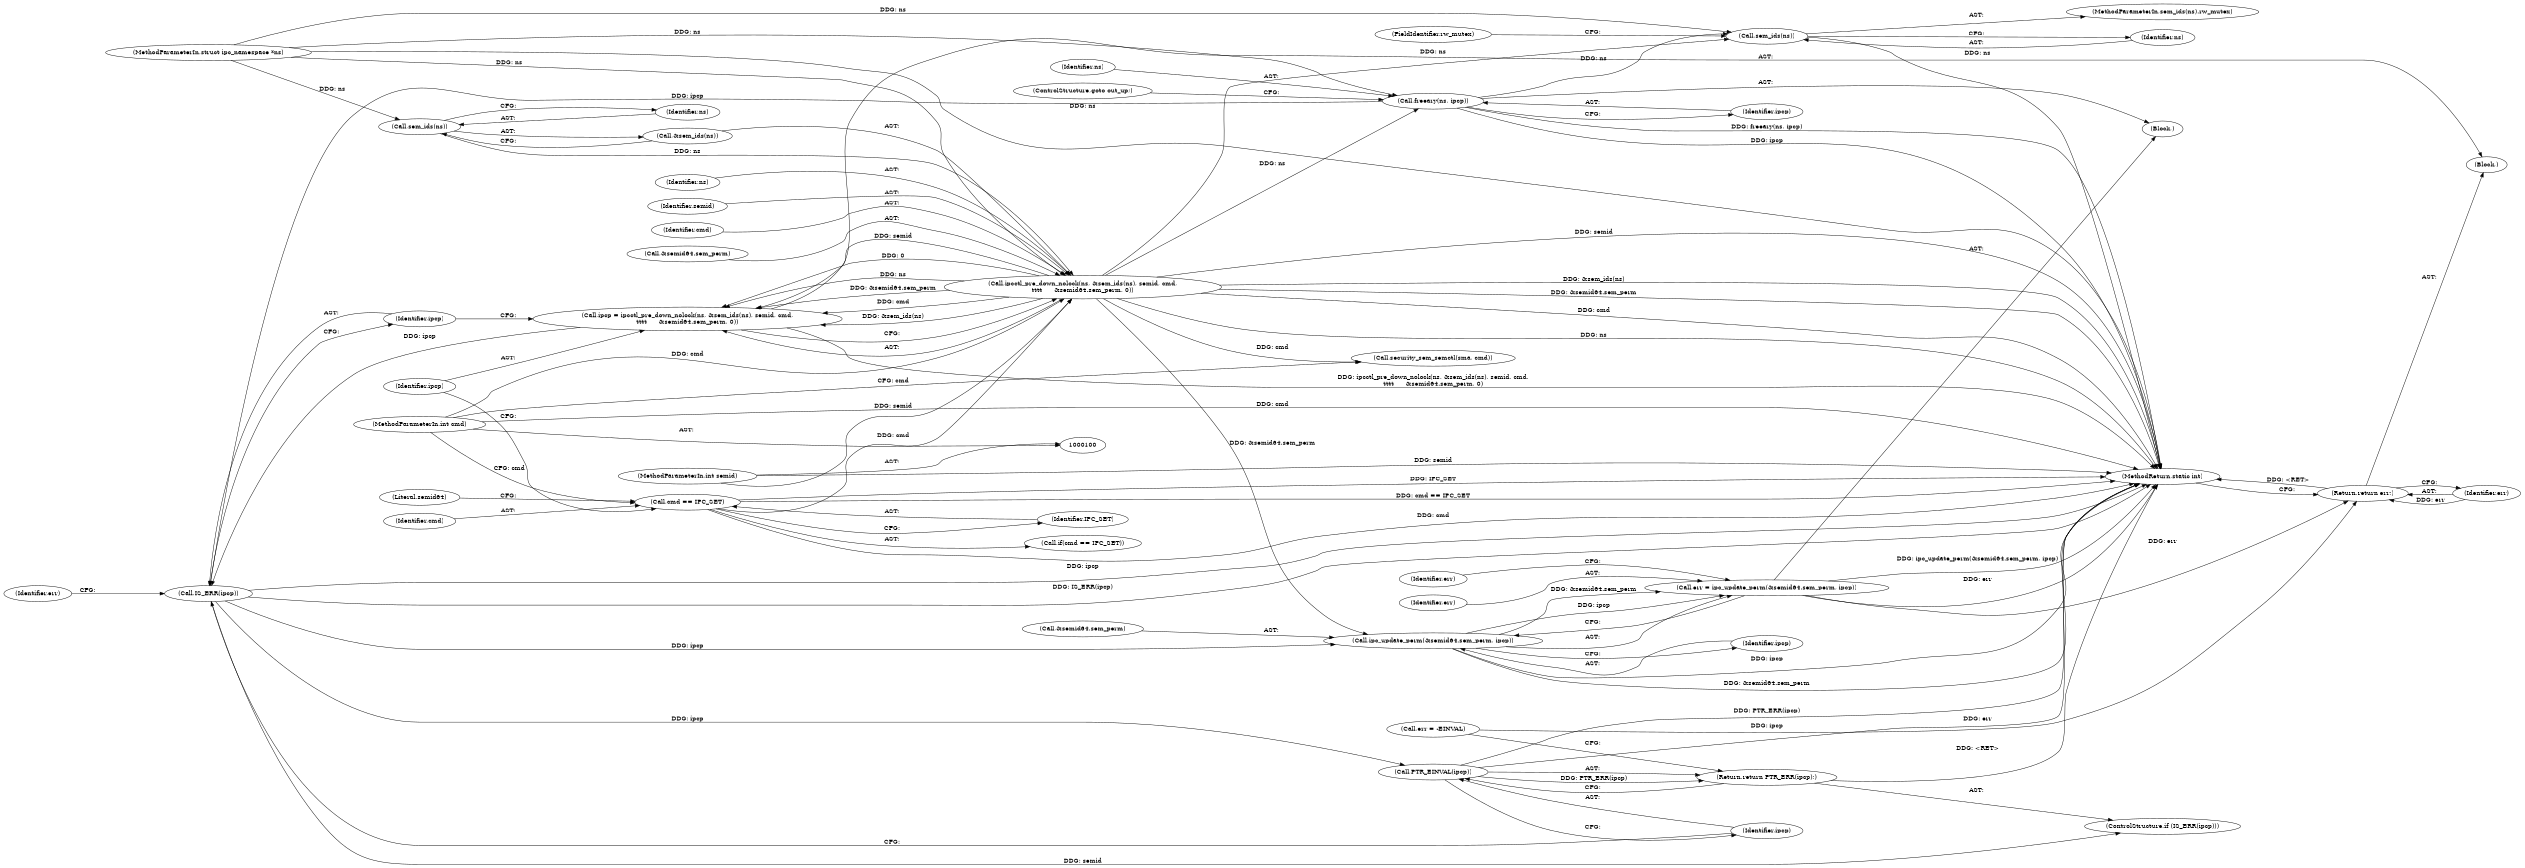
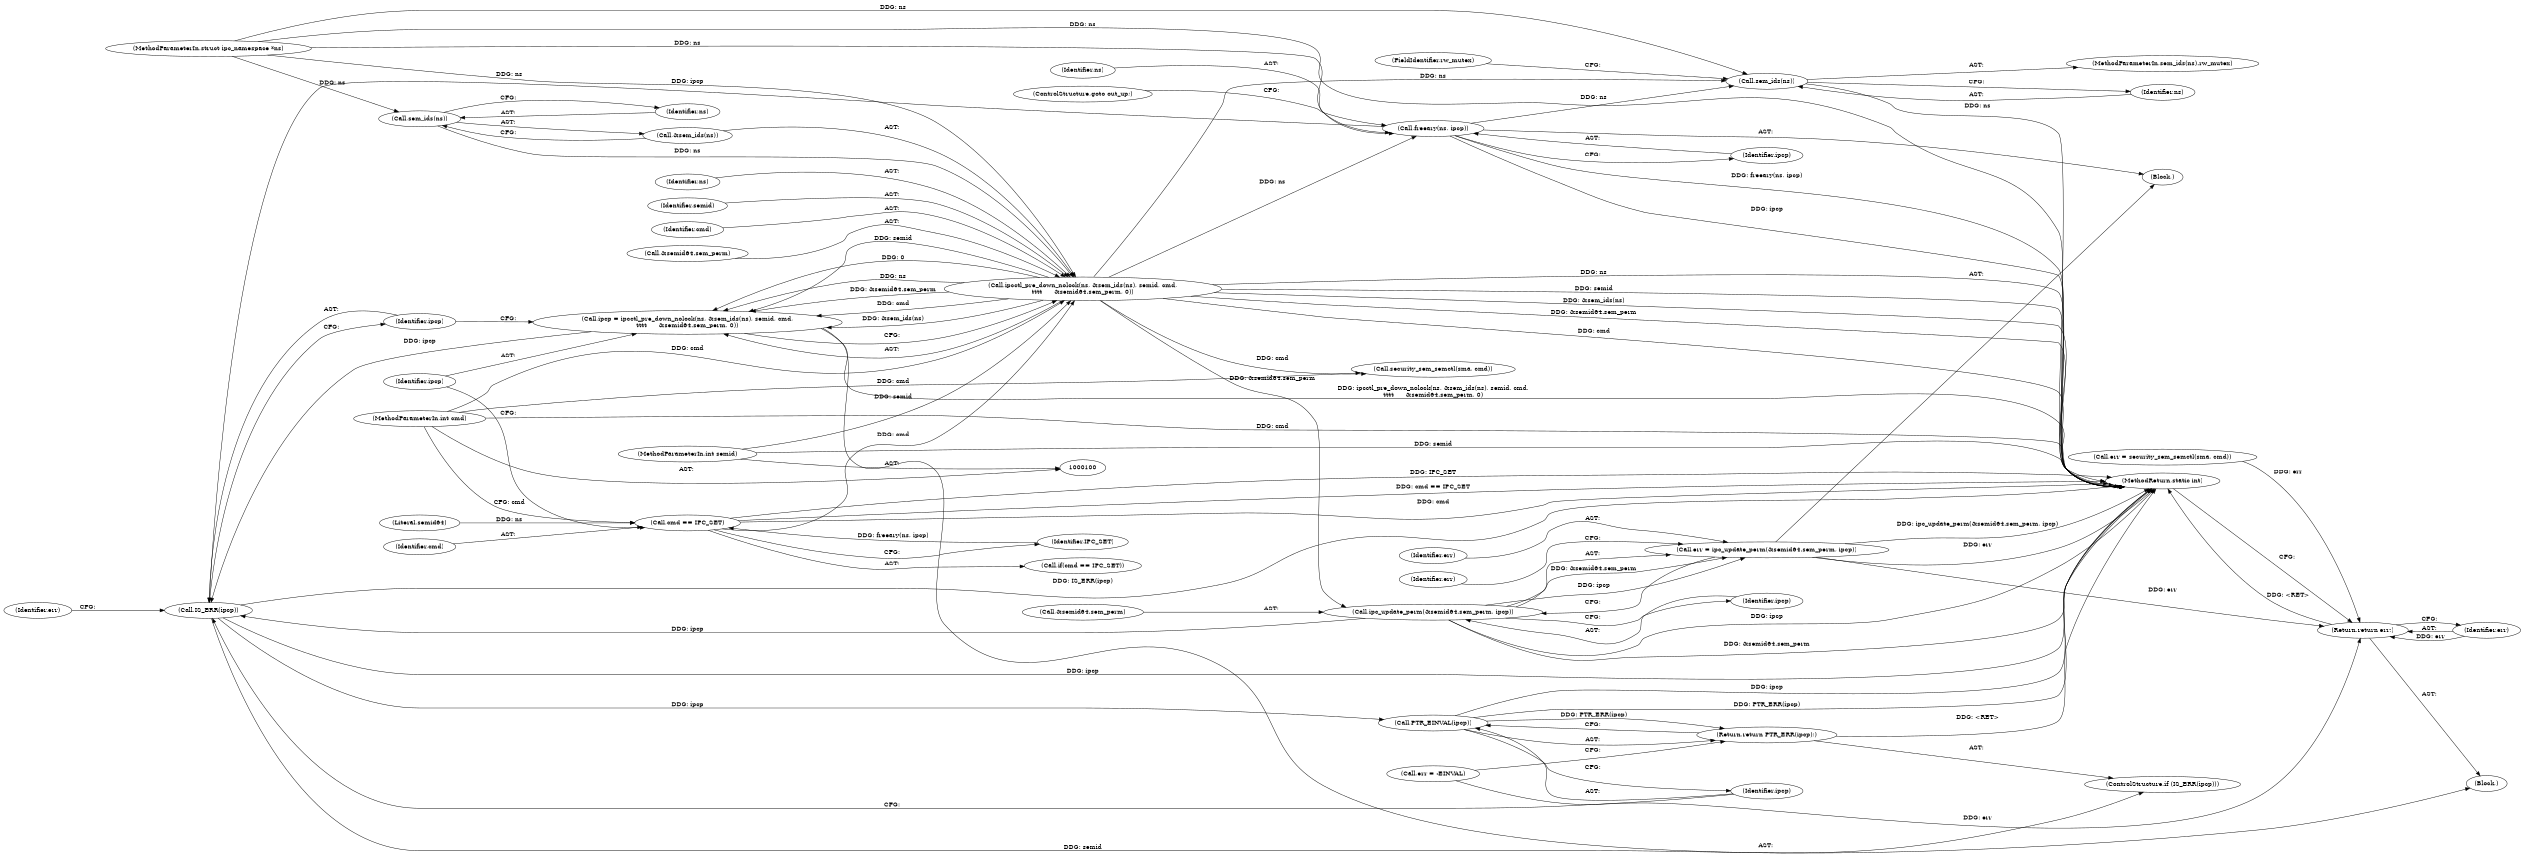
(893, 381) -> (893, 381)
none -> (2163, 457)
(509, 496) -> (509, 520)
(893, 512) -> (893, 536)
(774, 649) -> (805, 632)
